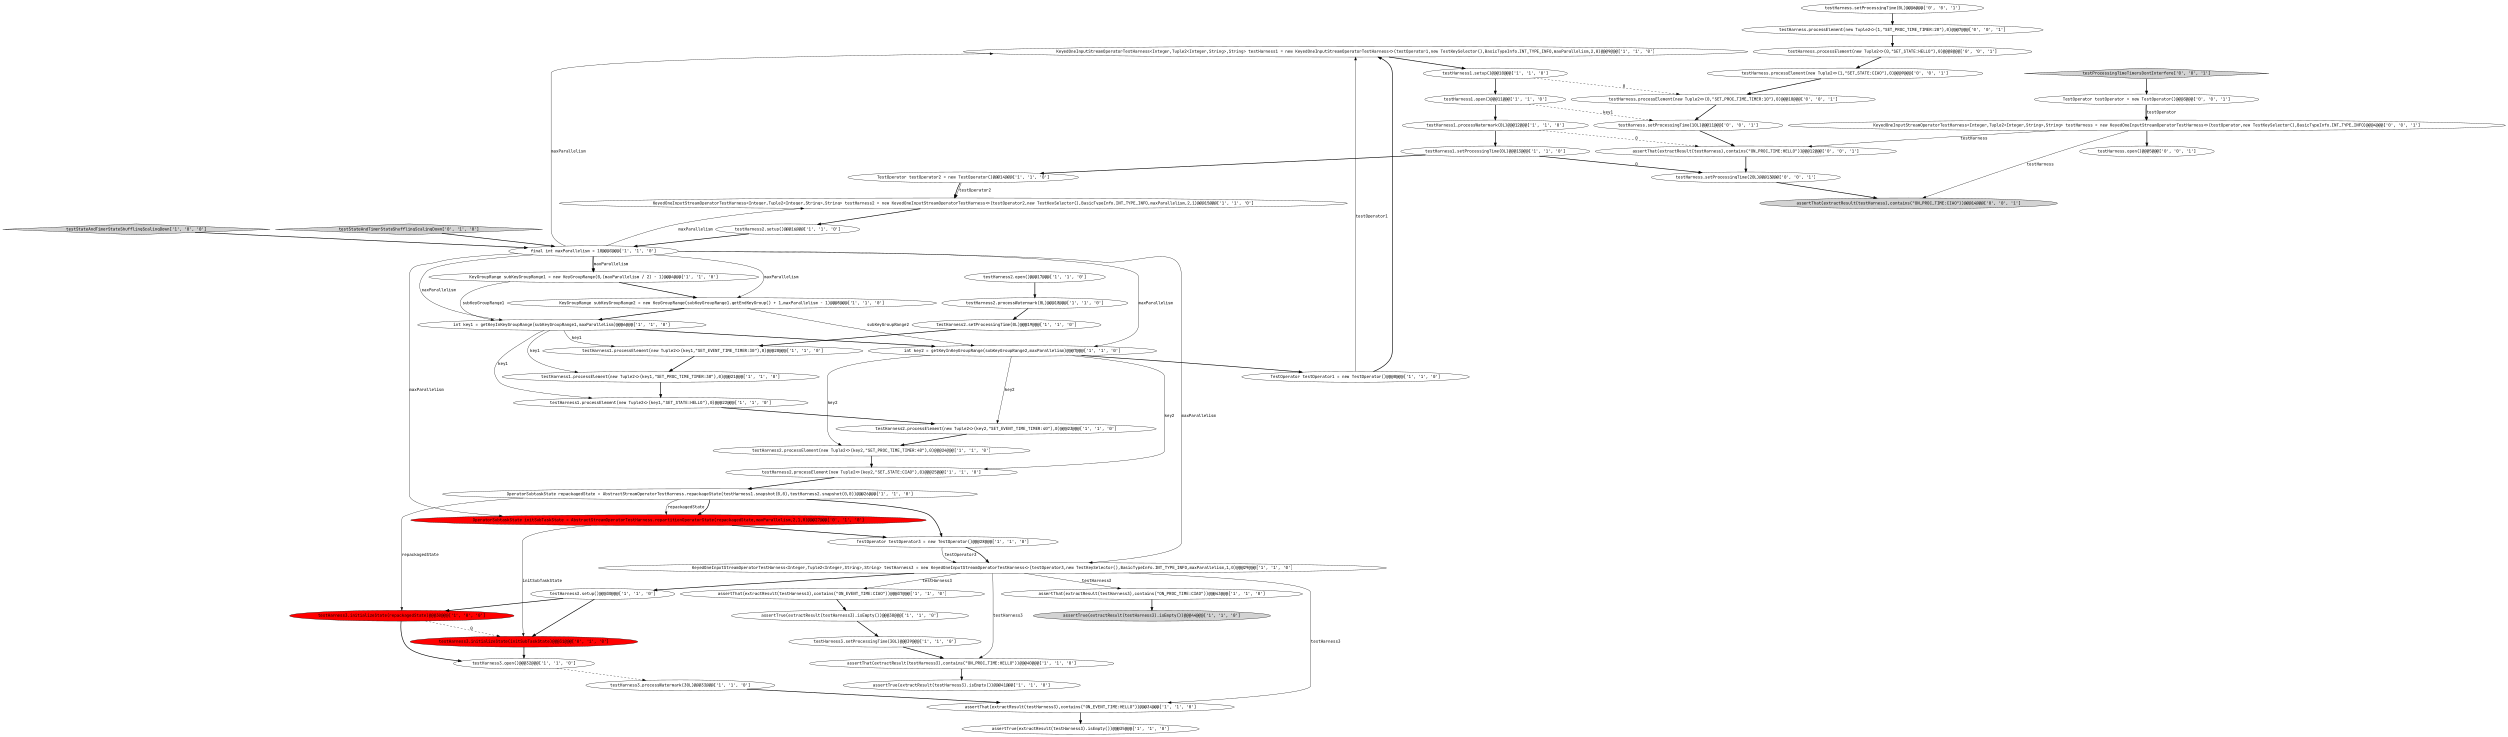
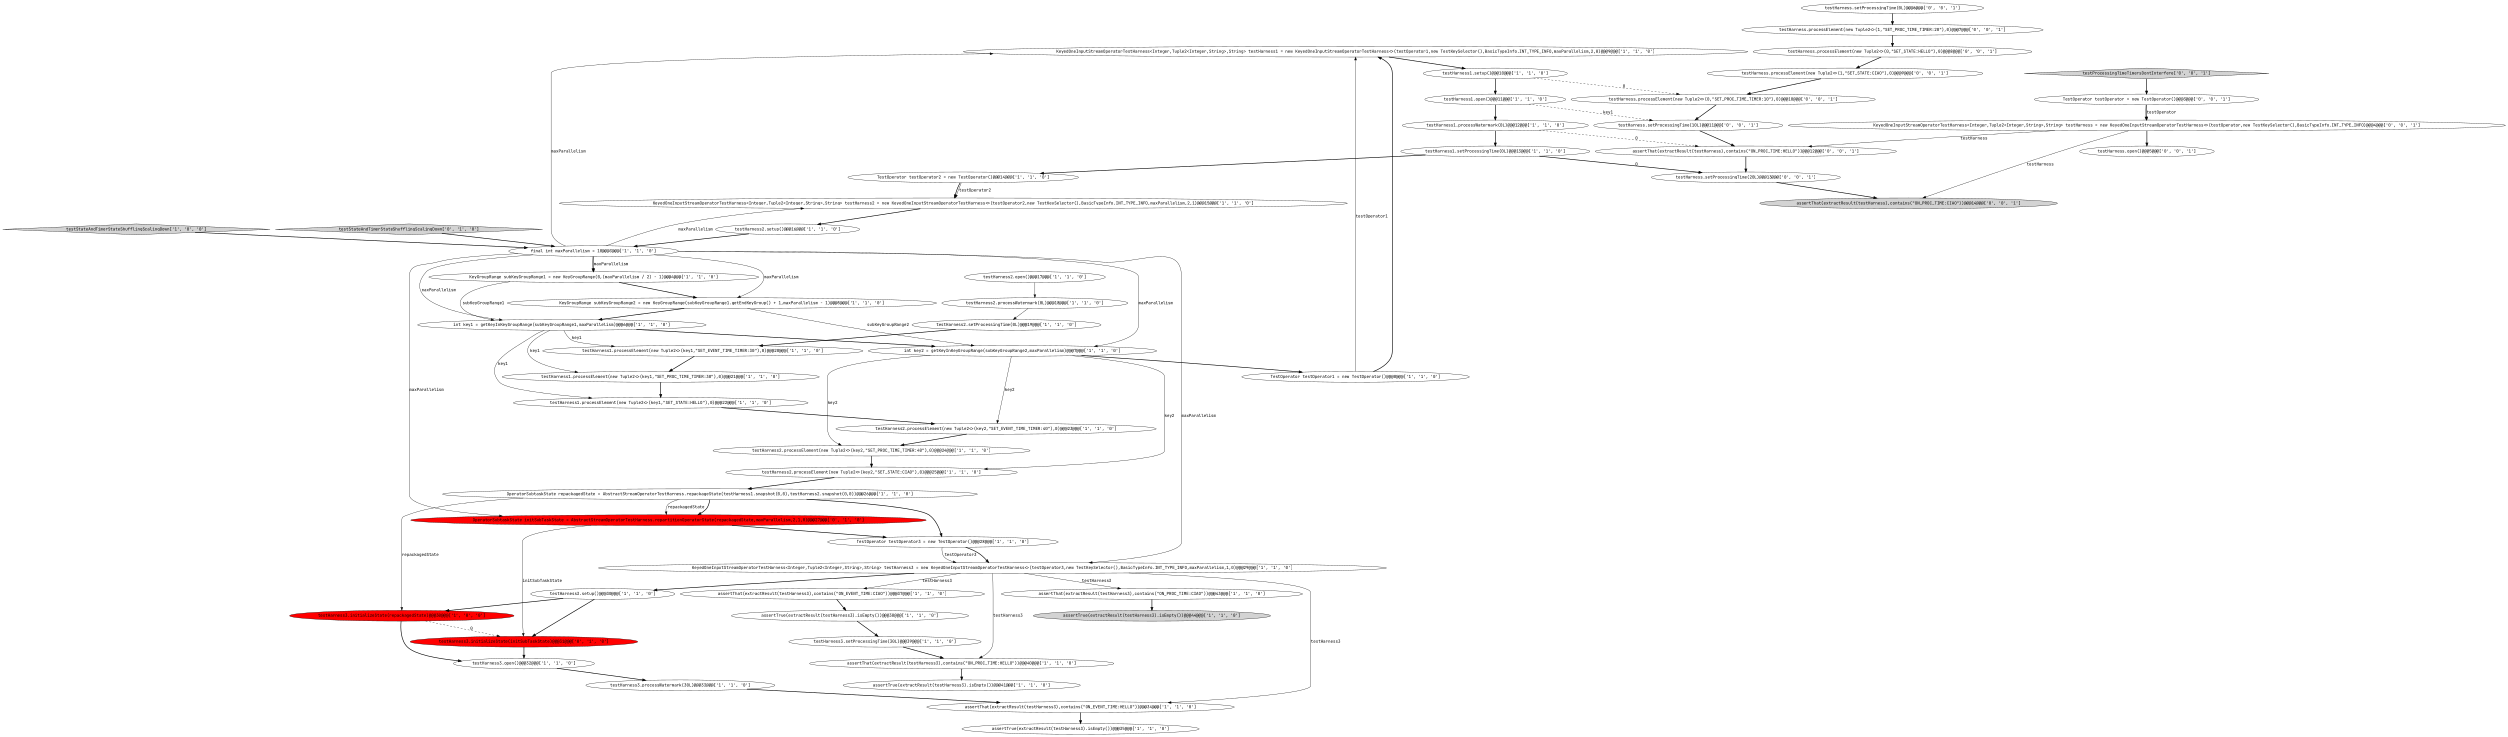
(1035, 289) -> (1035, 289)
(1022, 313) -> (1022, 313)
(600, 674) -> (600, 674)
